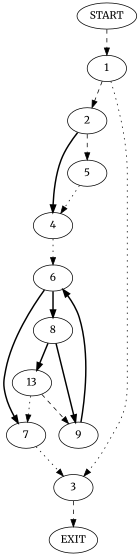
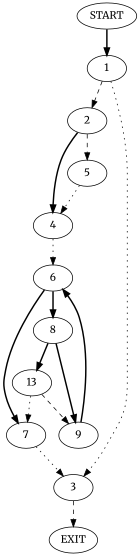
(107, 39) -> (107, 39)
